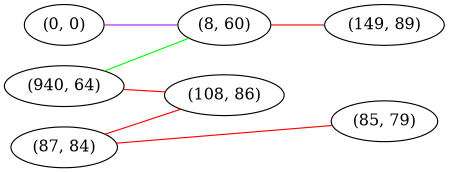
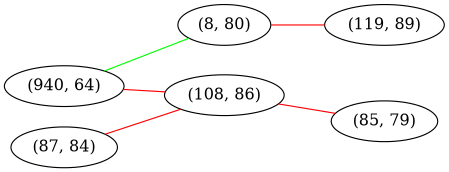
(64, 25) -> none
(224, 25) -> (224, 25)
(384, 25) -> (384, 25)
(224, 134) -> (307, 109)
